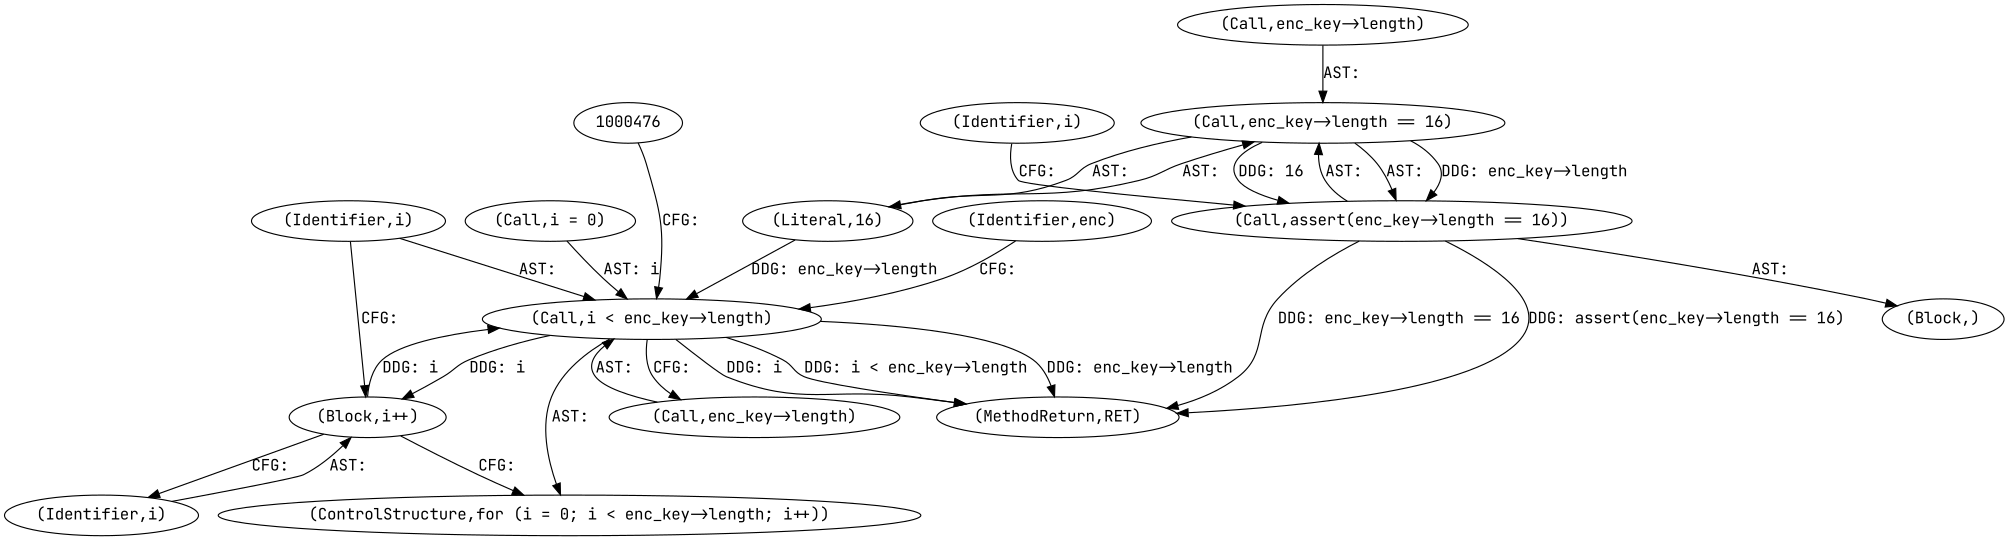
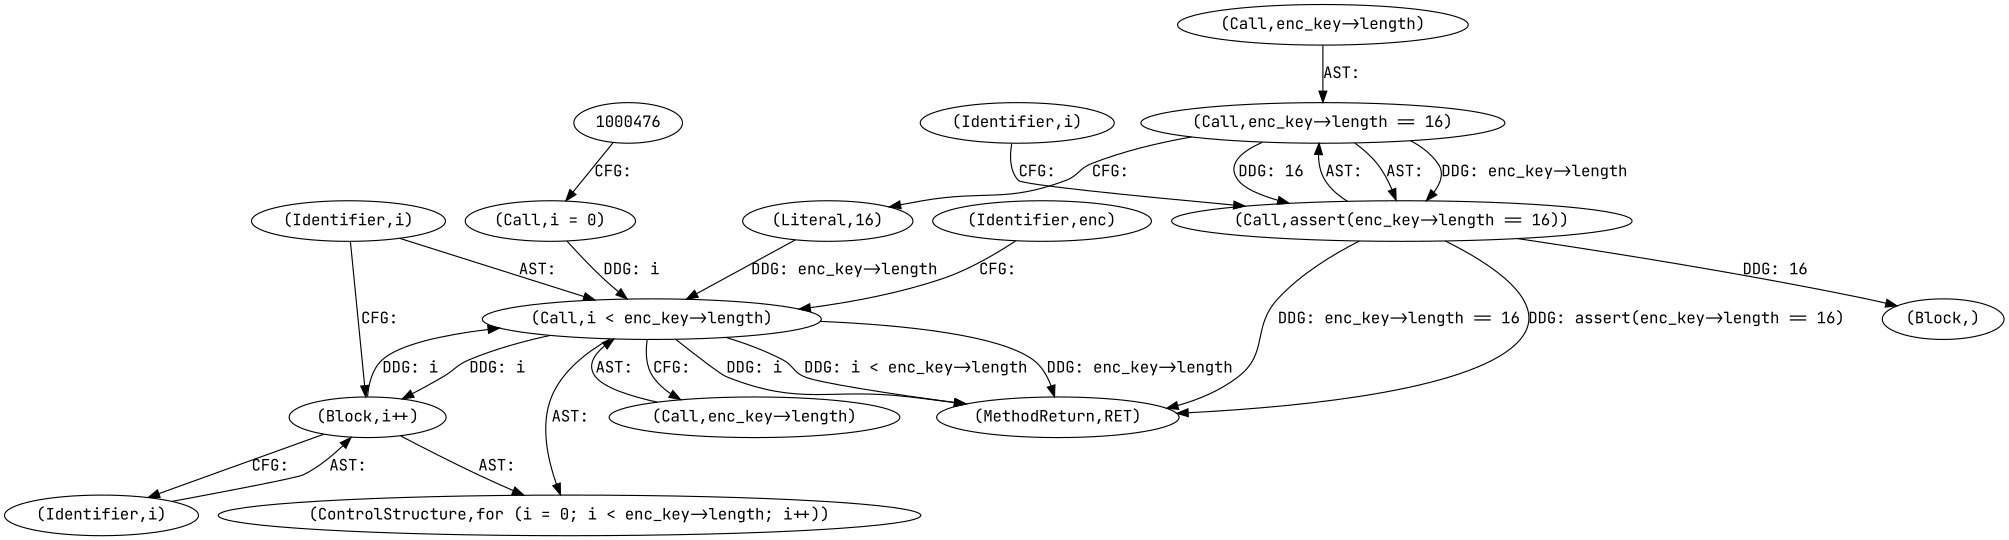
(1115, 172) -> (1115, 172)
(1051, 193) -> none
(659, 214) -> (593, 167)
(632, 270) -> (632, 270)
(1775, 270) -> (1775, 270)
(502, 466) -> (502, 466)
